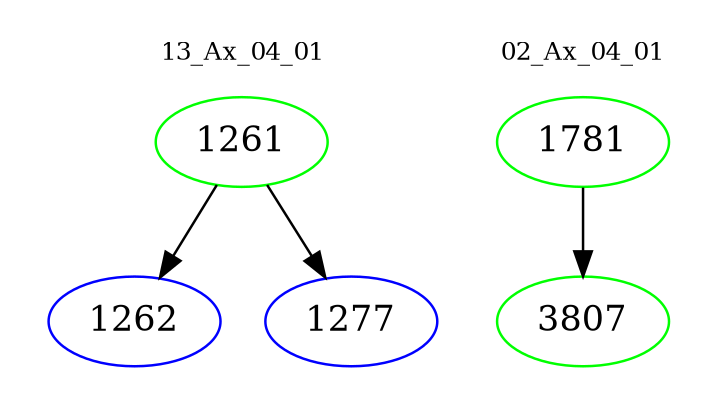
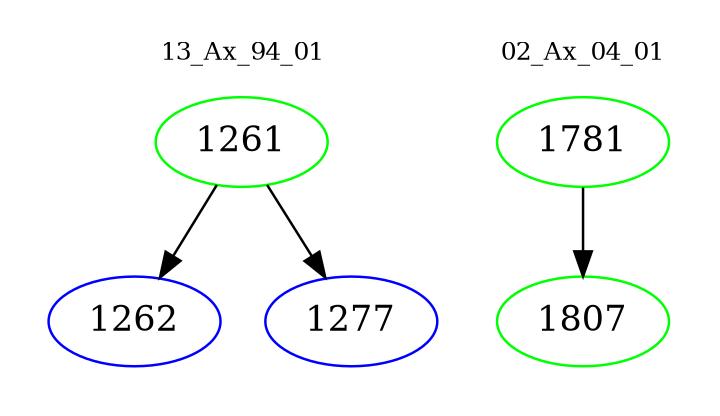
(243, 54) -> (243, 54)
(583, 321) -> (583, 321)
